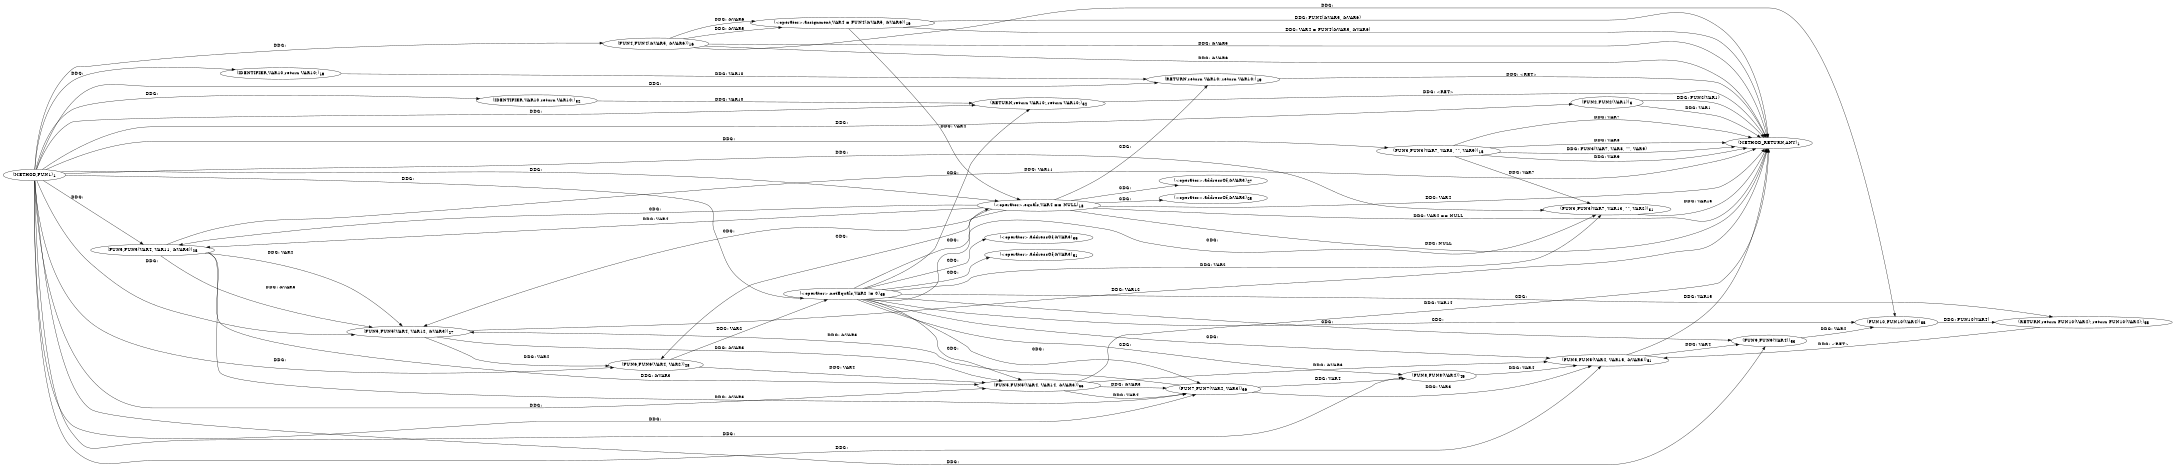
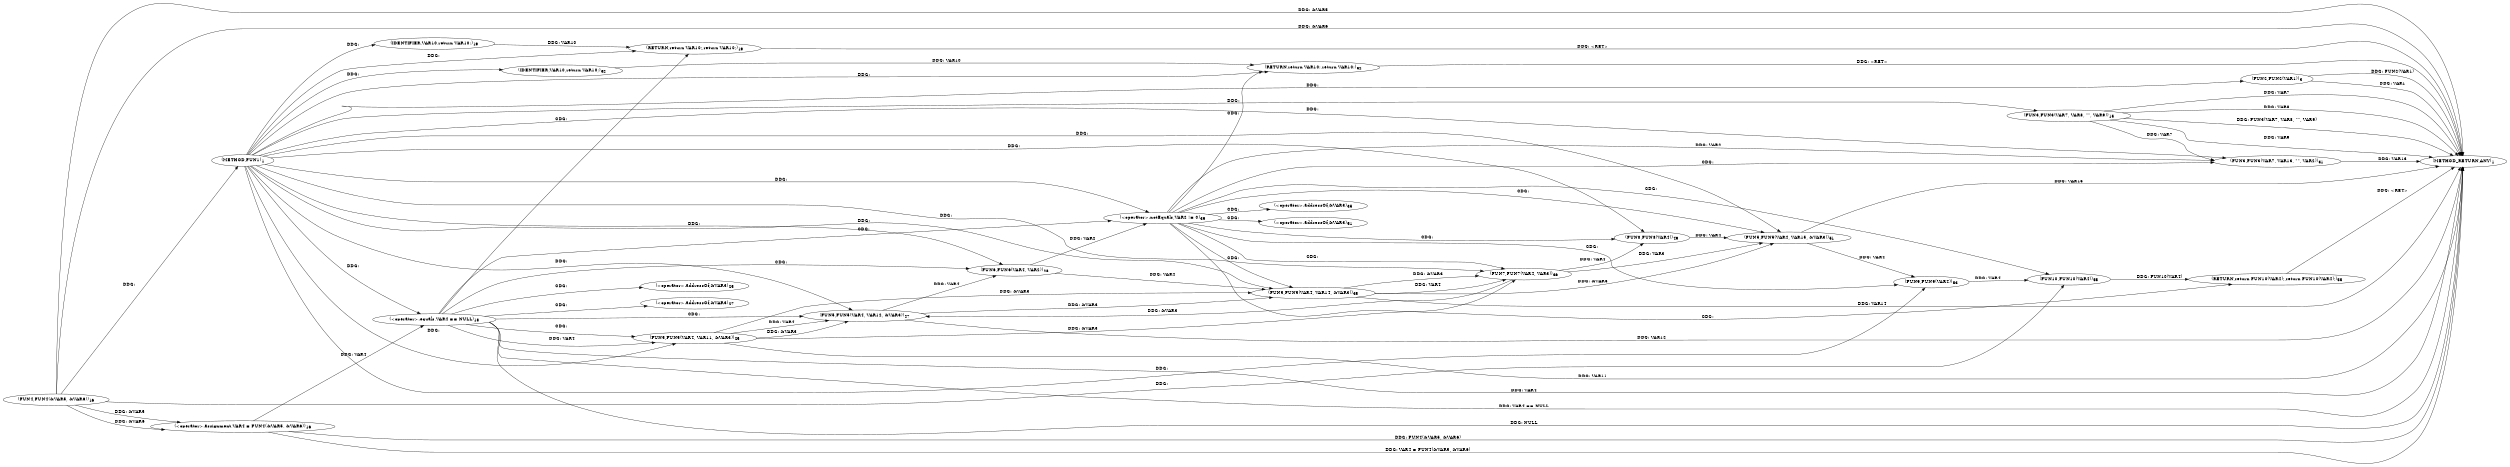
(281, 51) -> (148, 281)
(921, 258) -> (762, 241)
(1854, 346) -> (2369, 222)
